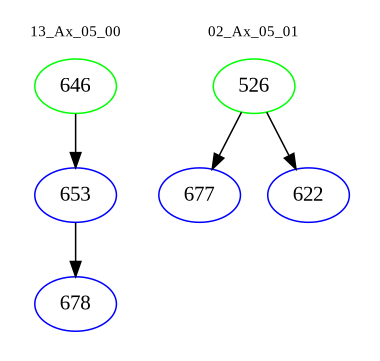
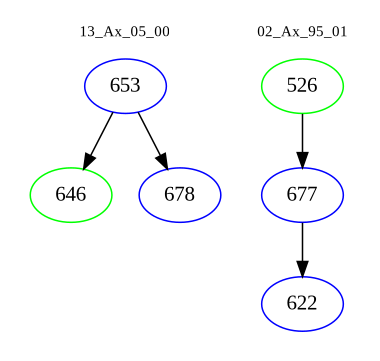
(254, 33) -> (303, 33)
(76, 133) -> (102, 134)
(278, 134) -> (303, 242)
